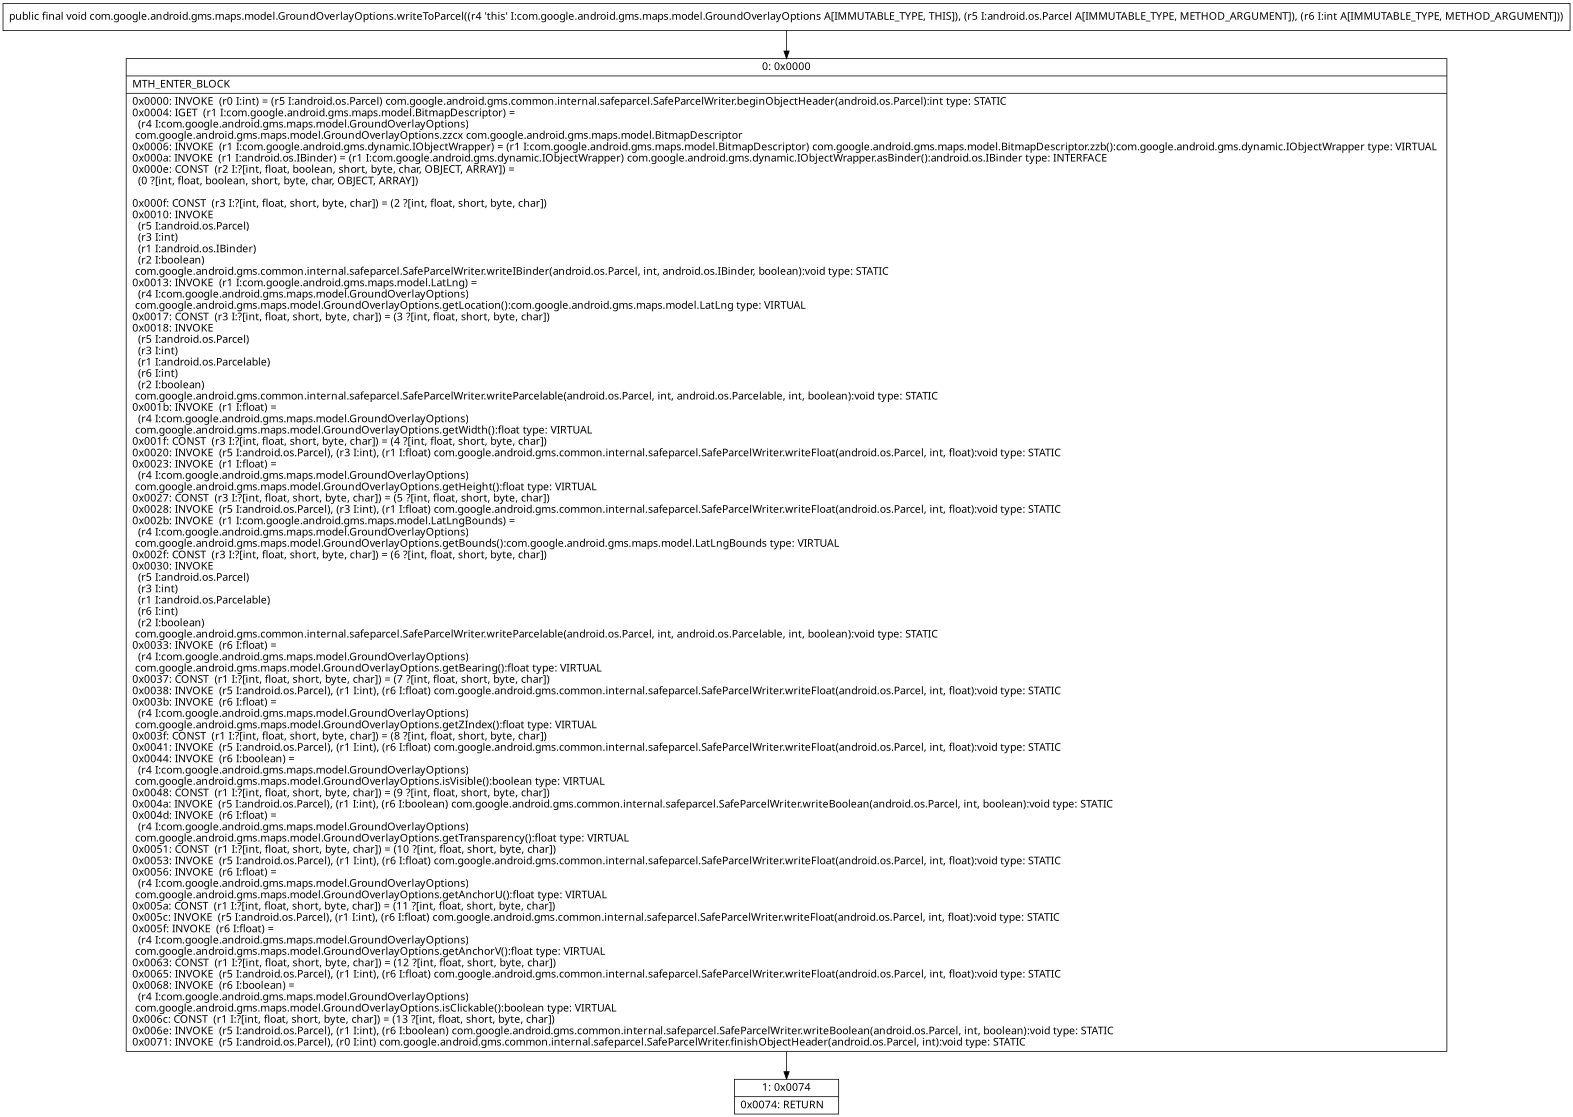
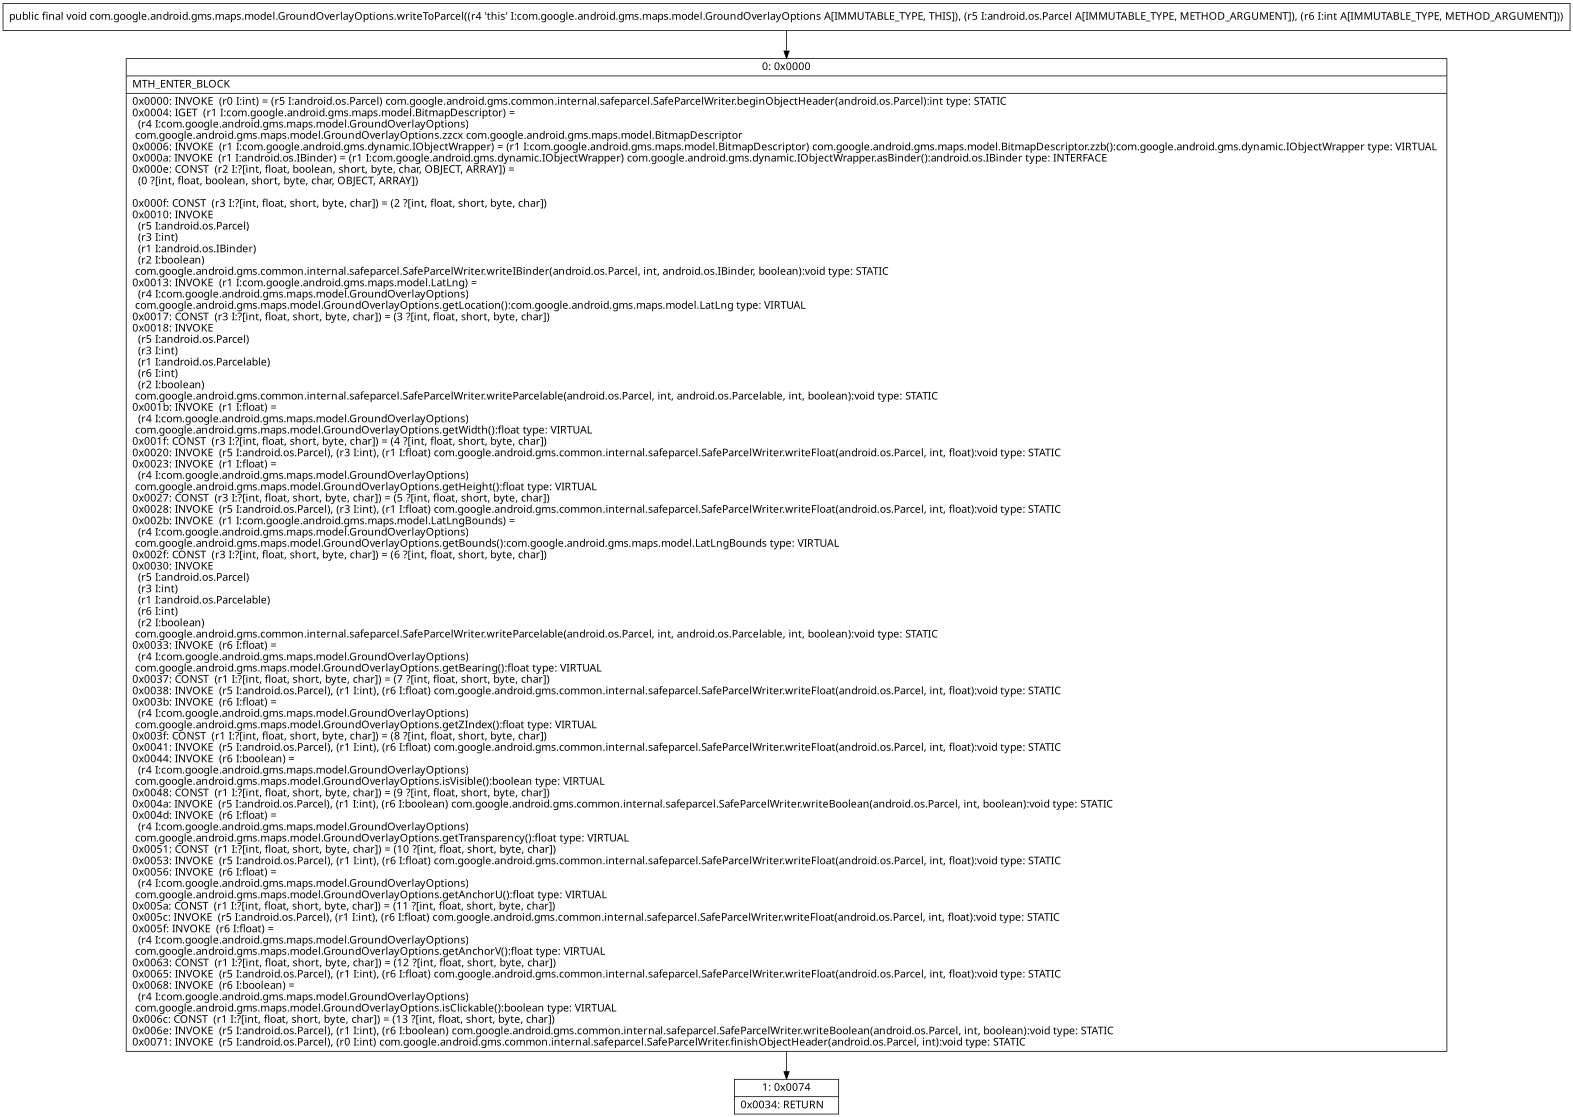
(787, 1105) -> (787, 1105)
